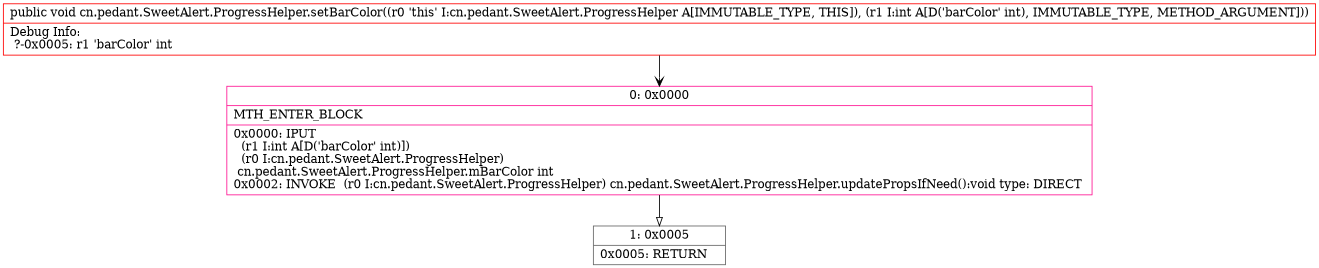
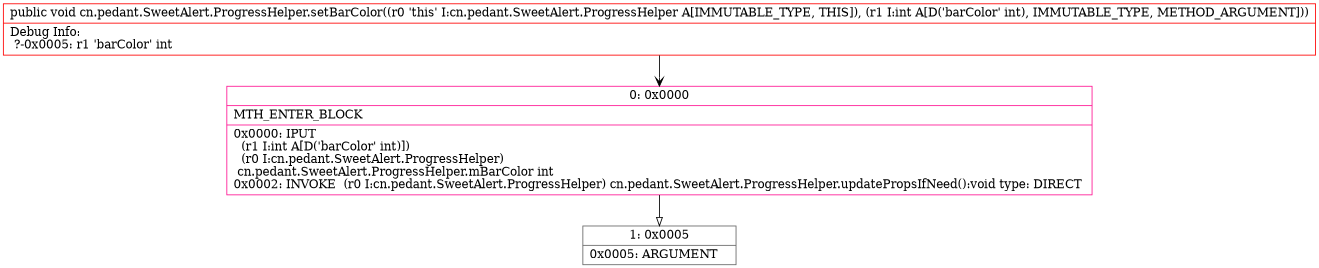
(659, 255) -> (659, 255)
